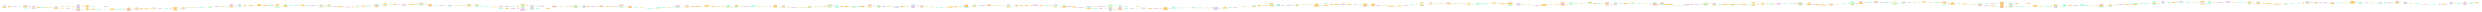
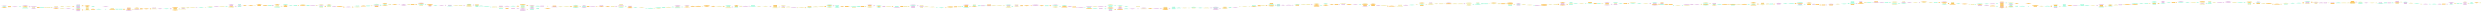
(4, 8) -> (4, 8)
